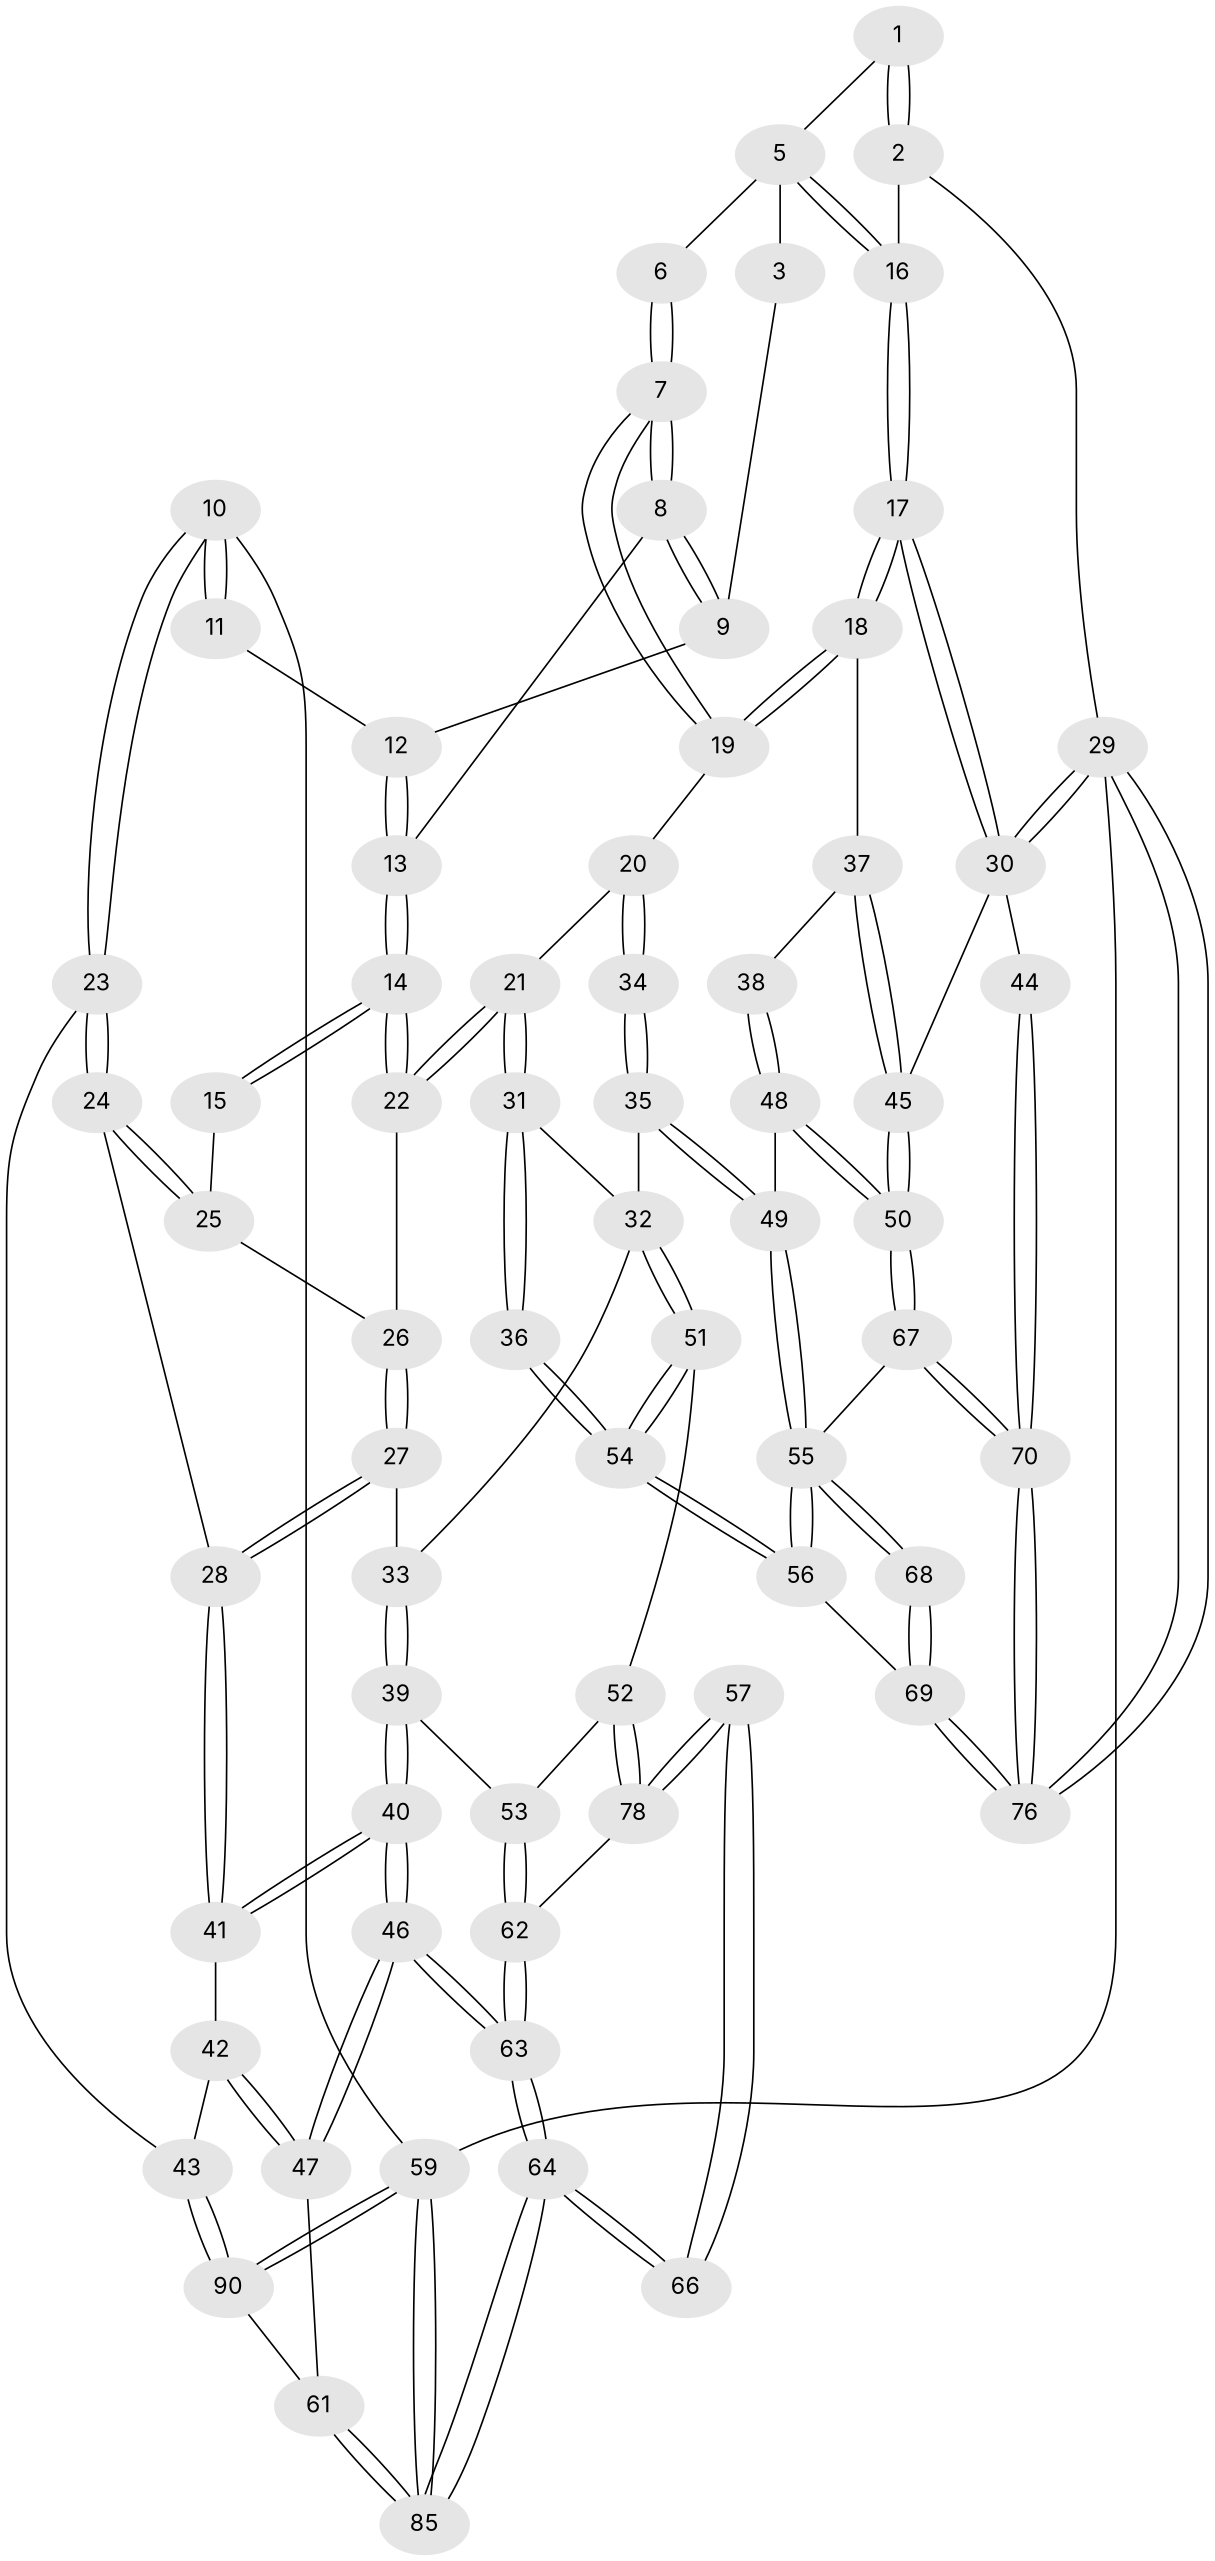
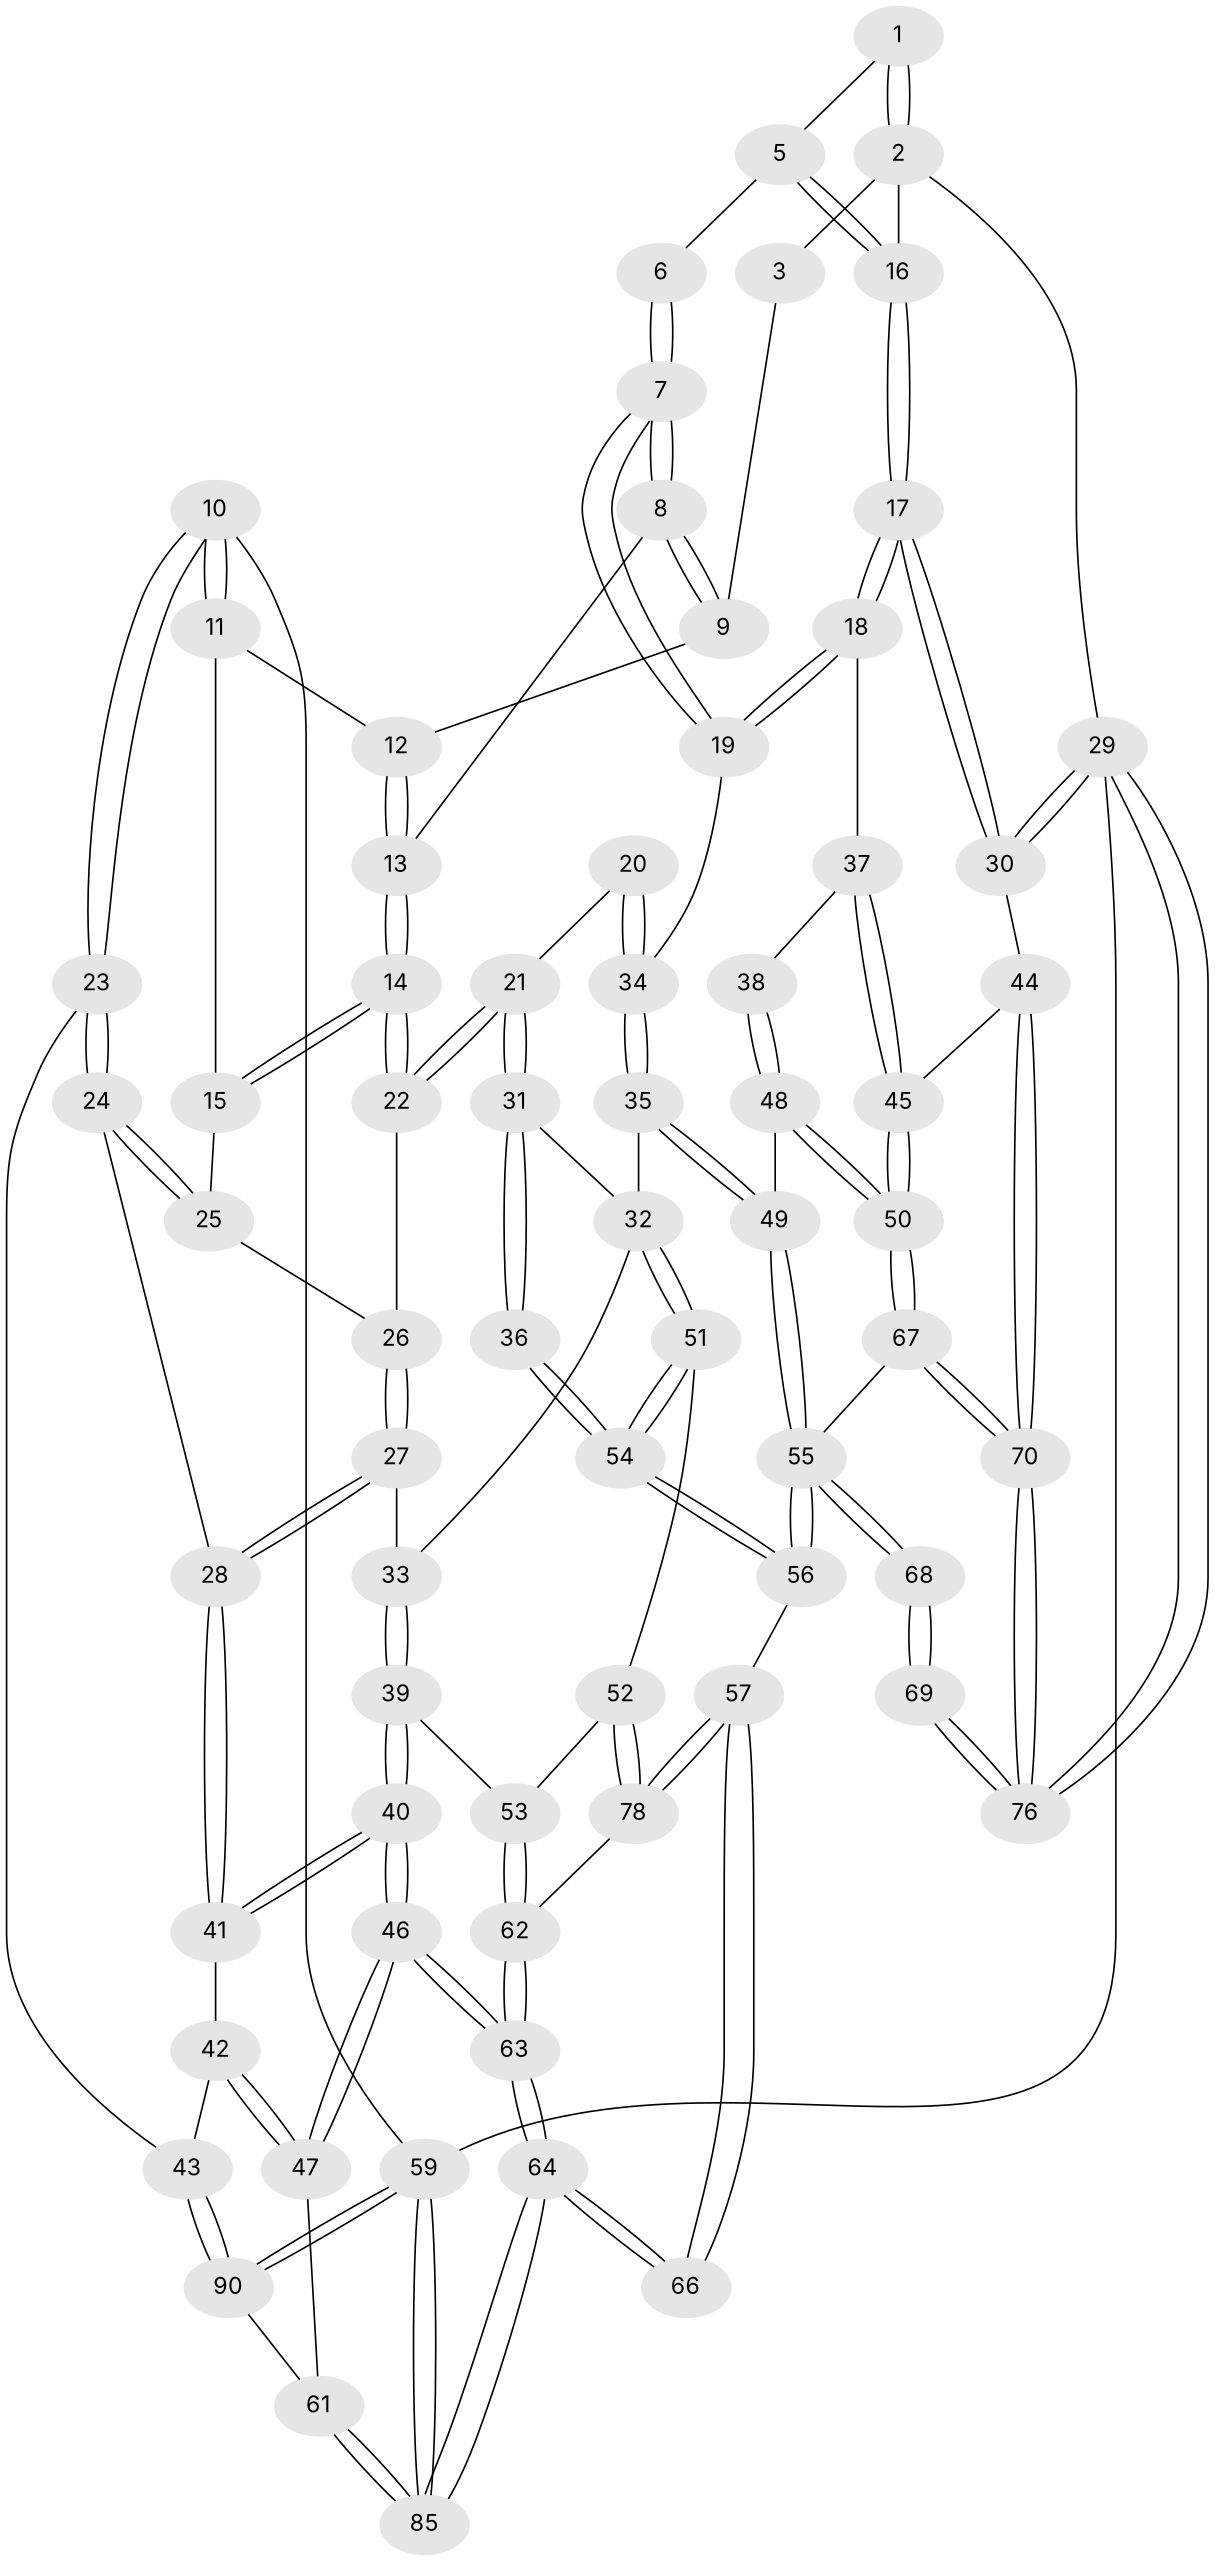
(780, 214) -> (854, 200)
(679, 806) -> (701, 872)
none -> (216, 865)
(950, 984) -> (962, 1044)
(861, 1636) -> (770, 1636)
